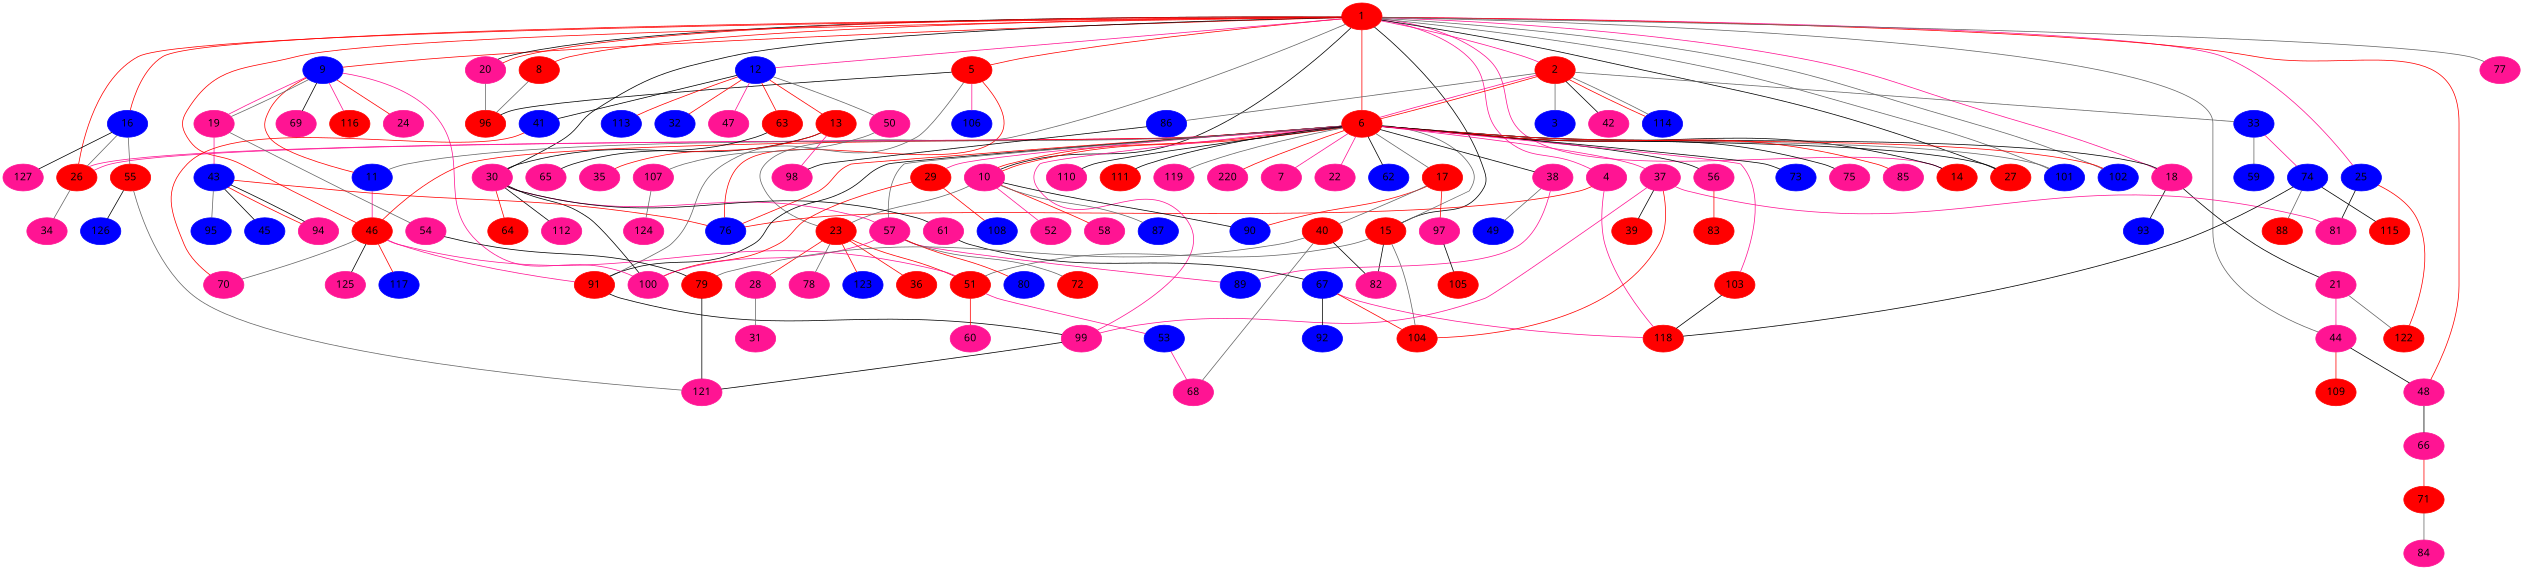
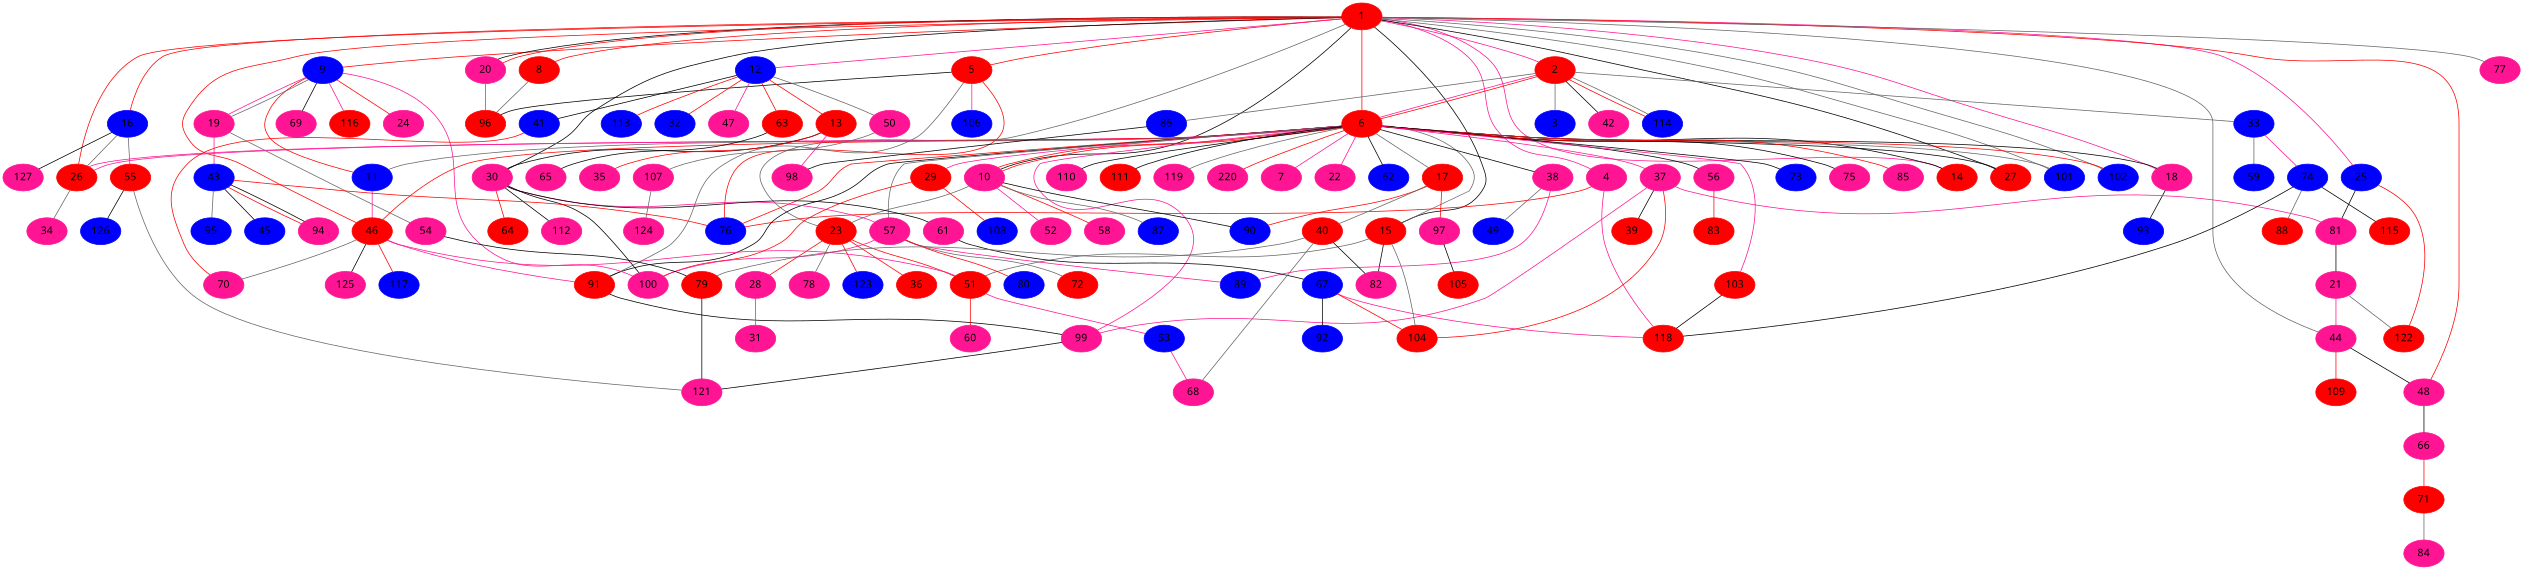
(2247, 239) -> (2336, 258)
